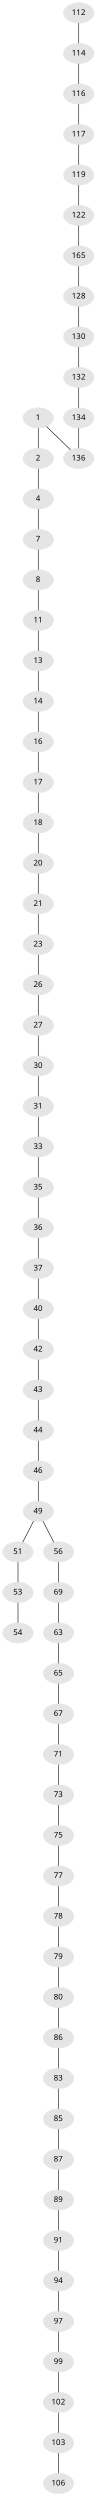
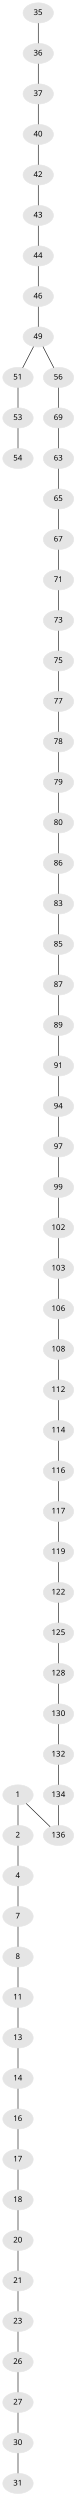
(79, 256) -> (58, 1633)
(38, 1147) -> none
none -> (58, 1349)
